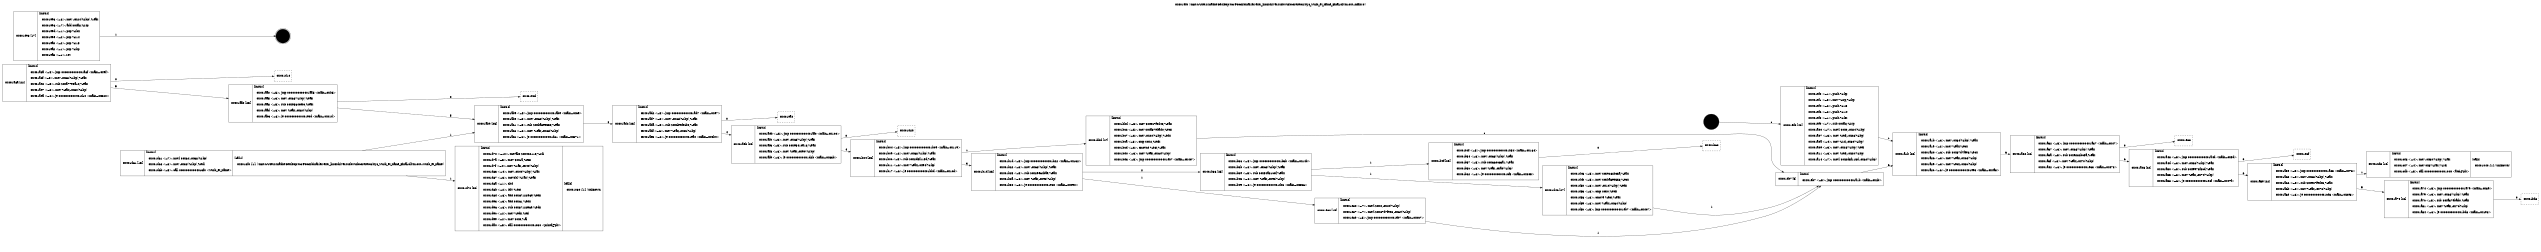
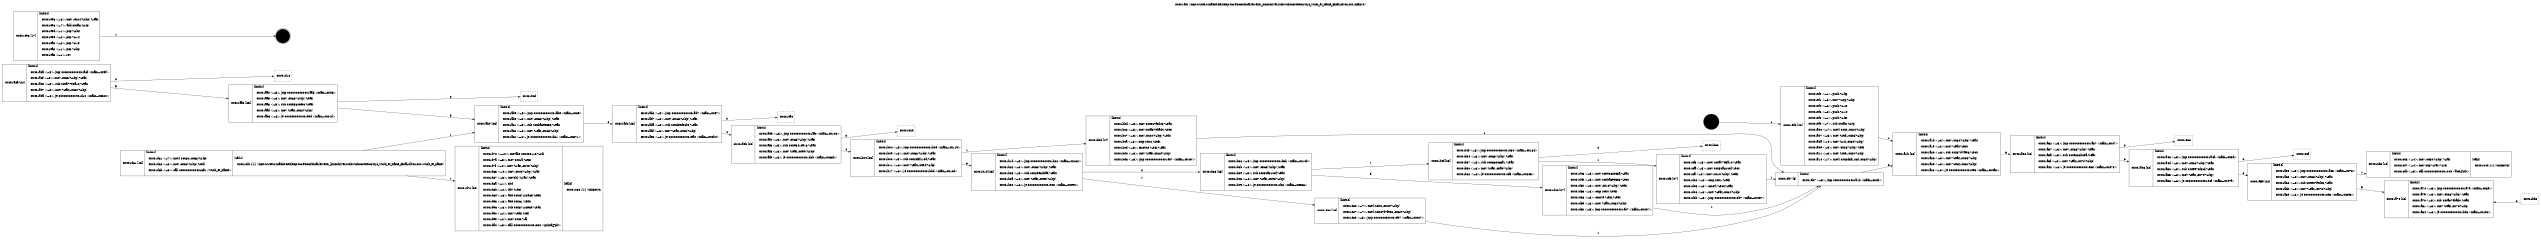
(1370, 174) -> (1370, 174)
none -> (1711, 179)
(2506, 199) -> (2508, 203)
